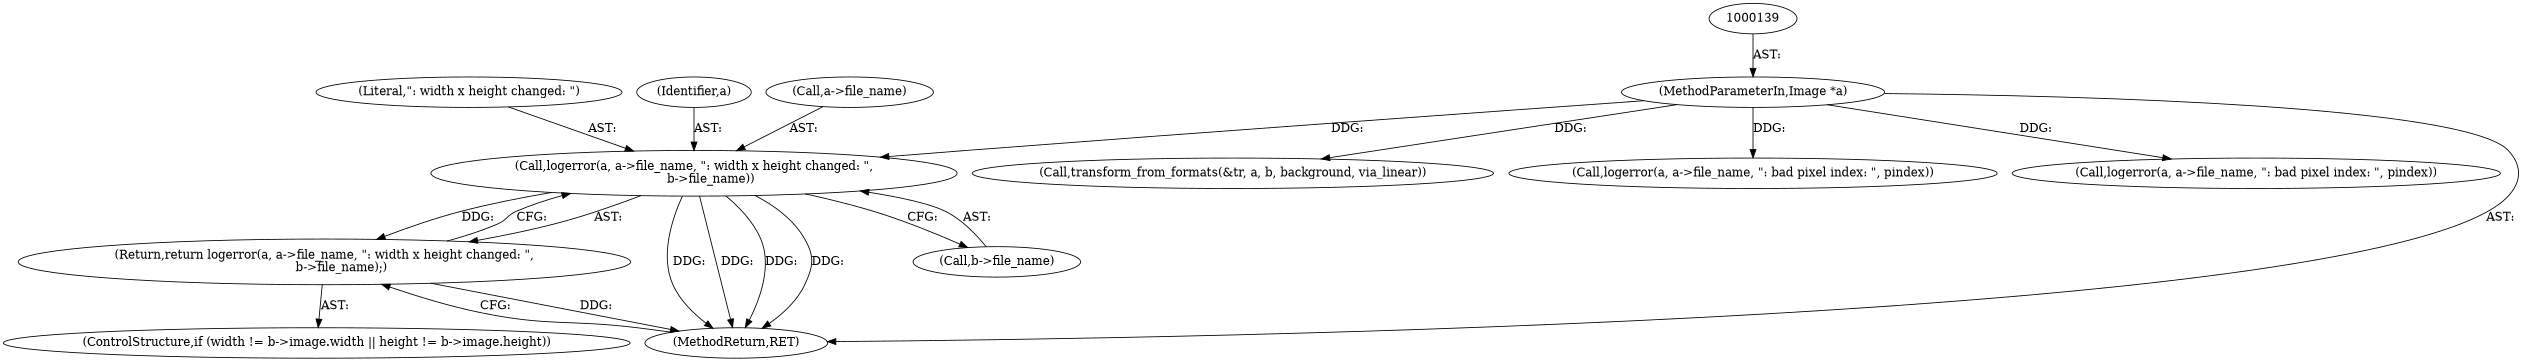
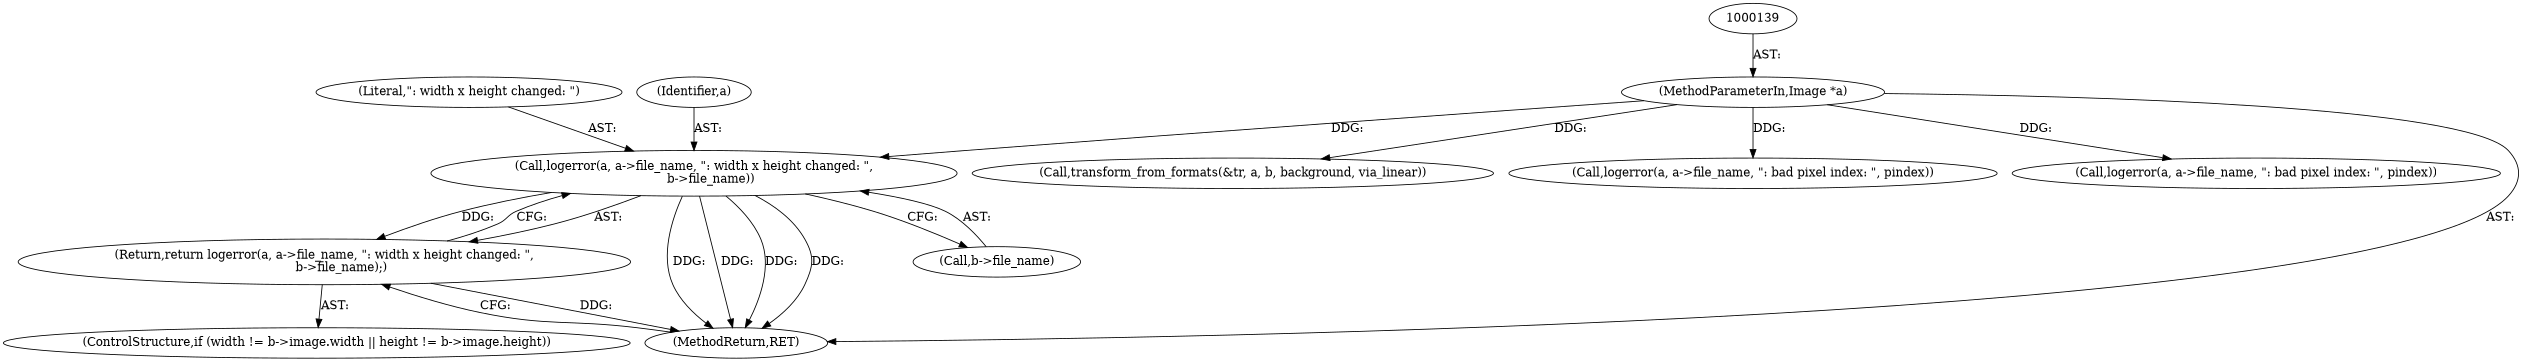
(850, 92) -> none
